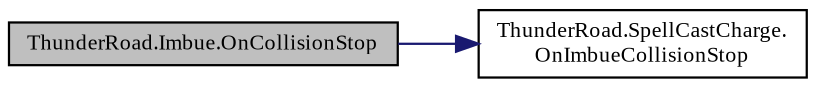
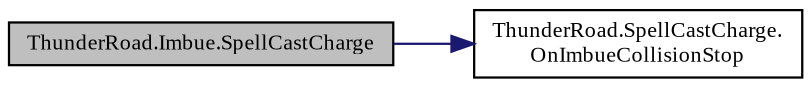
(203, 44) -> (201, 44)
